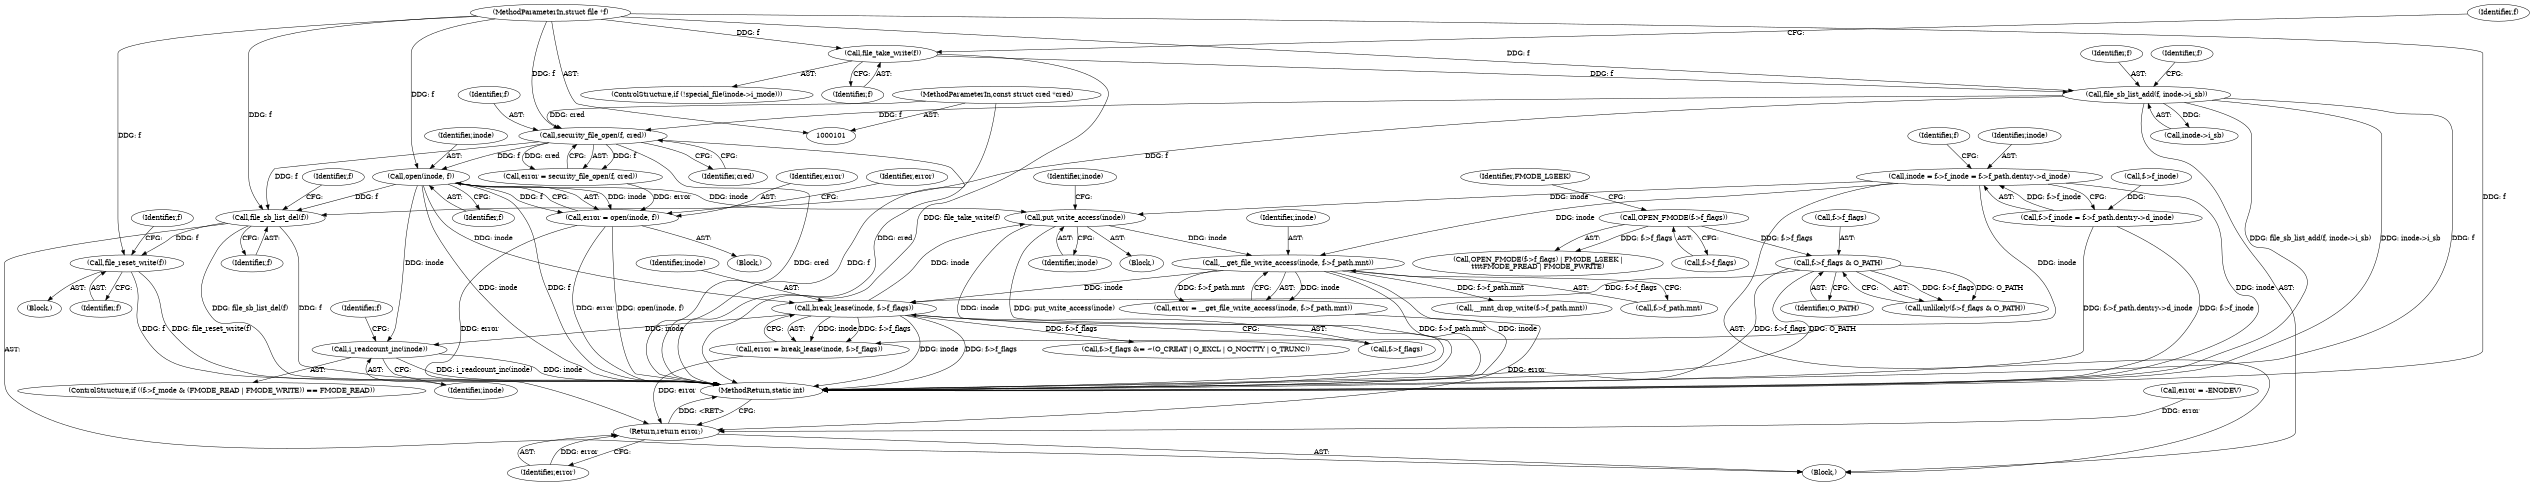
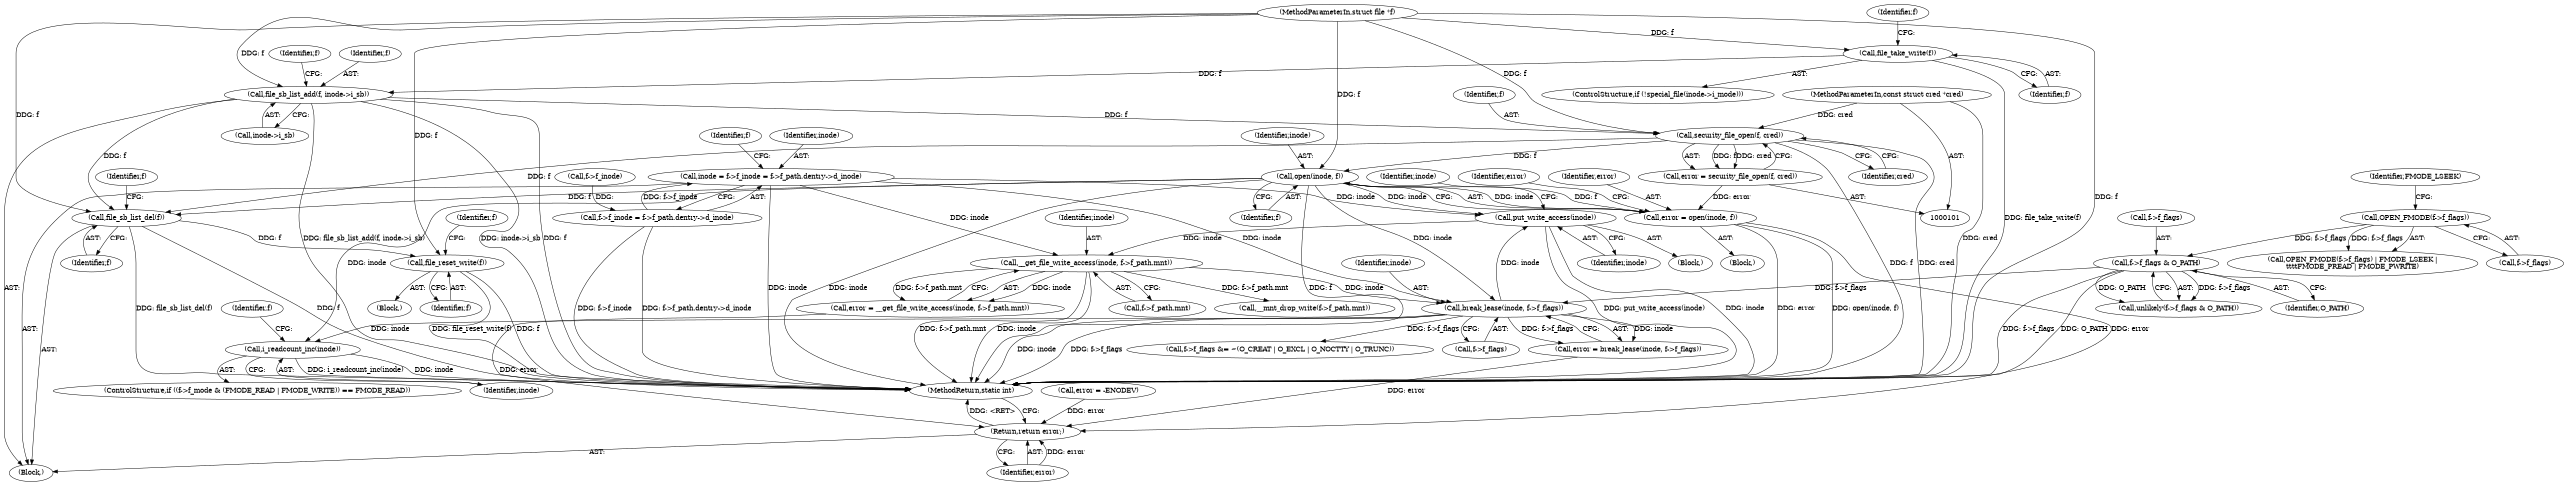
(647, 114) -> (1840, 198)
(2193, 115) -> (302, 115)
(1547, 339) -> (1166, 217)
